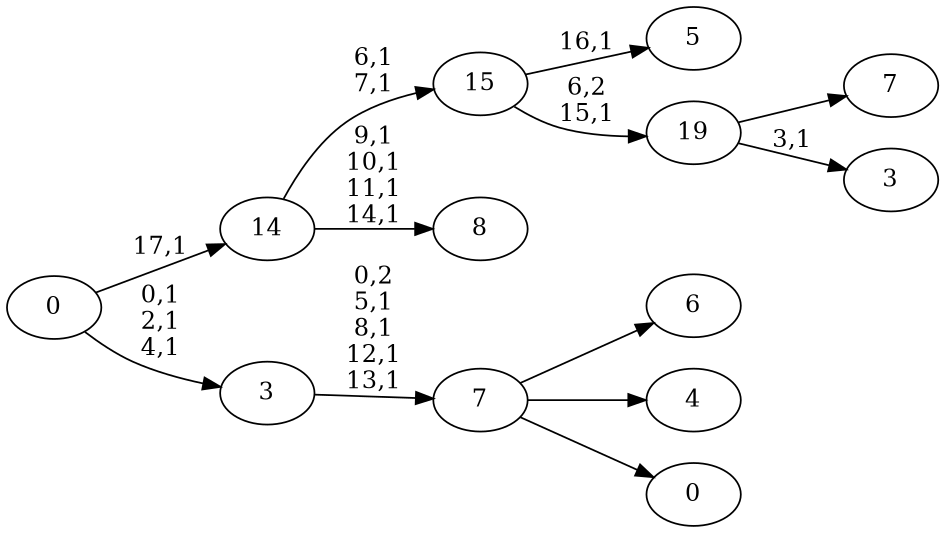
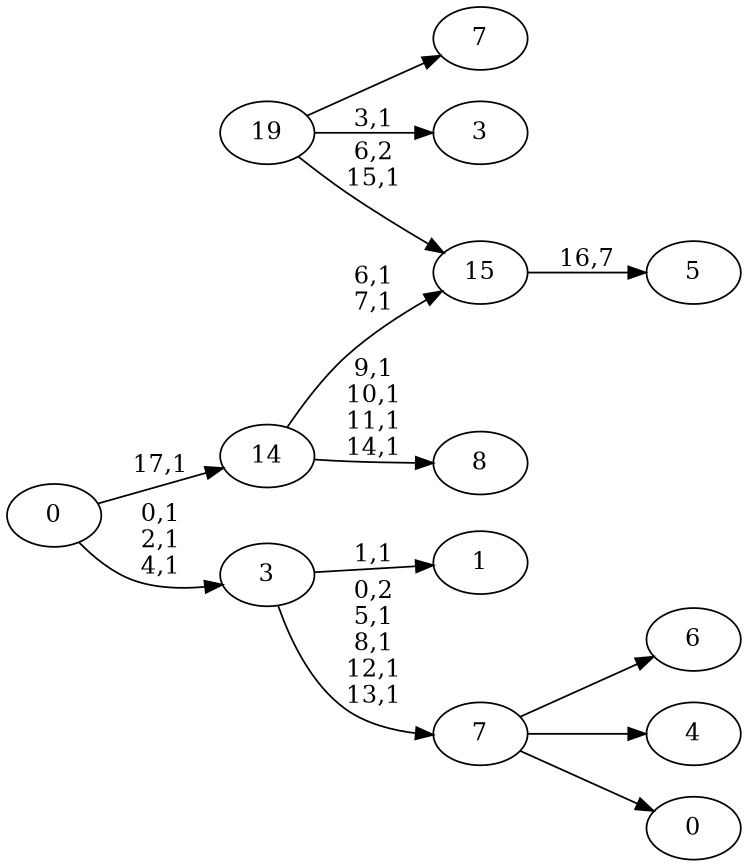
(587, 43) -> (587, 259)
(569, 130) -> (362, 203)
none -> (480, 563)
